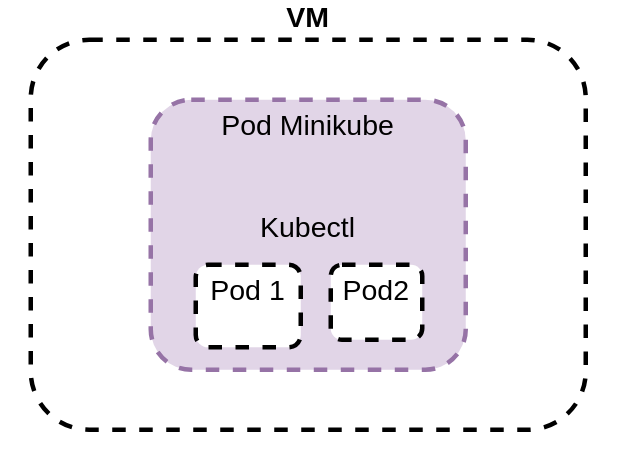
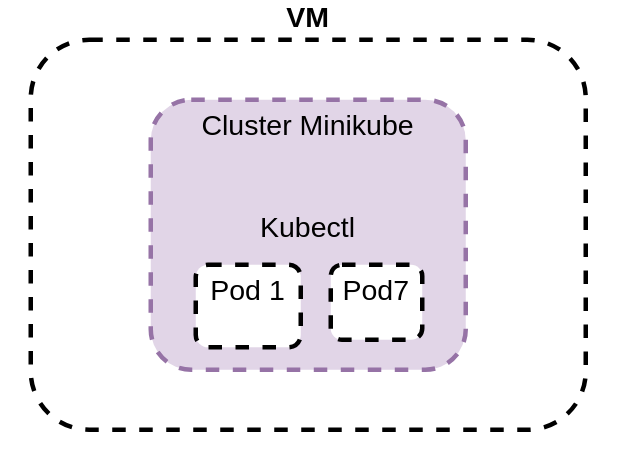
(308, 144) -> (308, 144)
(377, 292) -> (377, 292)
